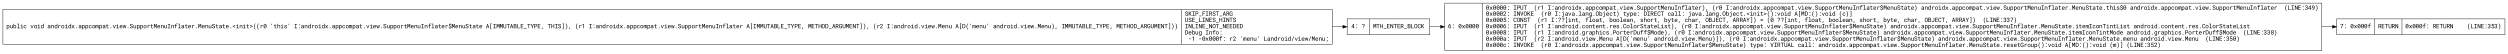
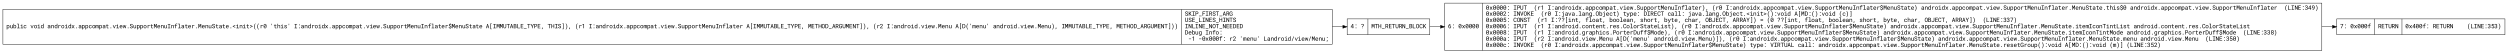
(1399, 27) -> (1399, 27)
(2453, 27) -> (2453, 27)
